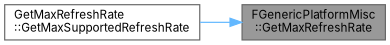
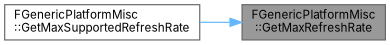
(102, 22) -> (102, 22)
